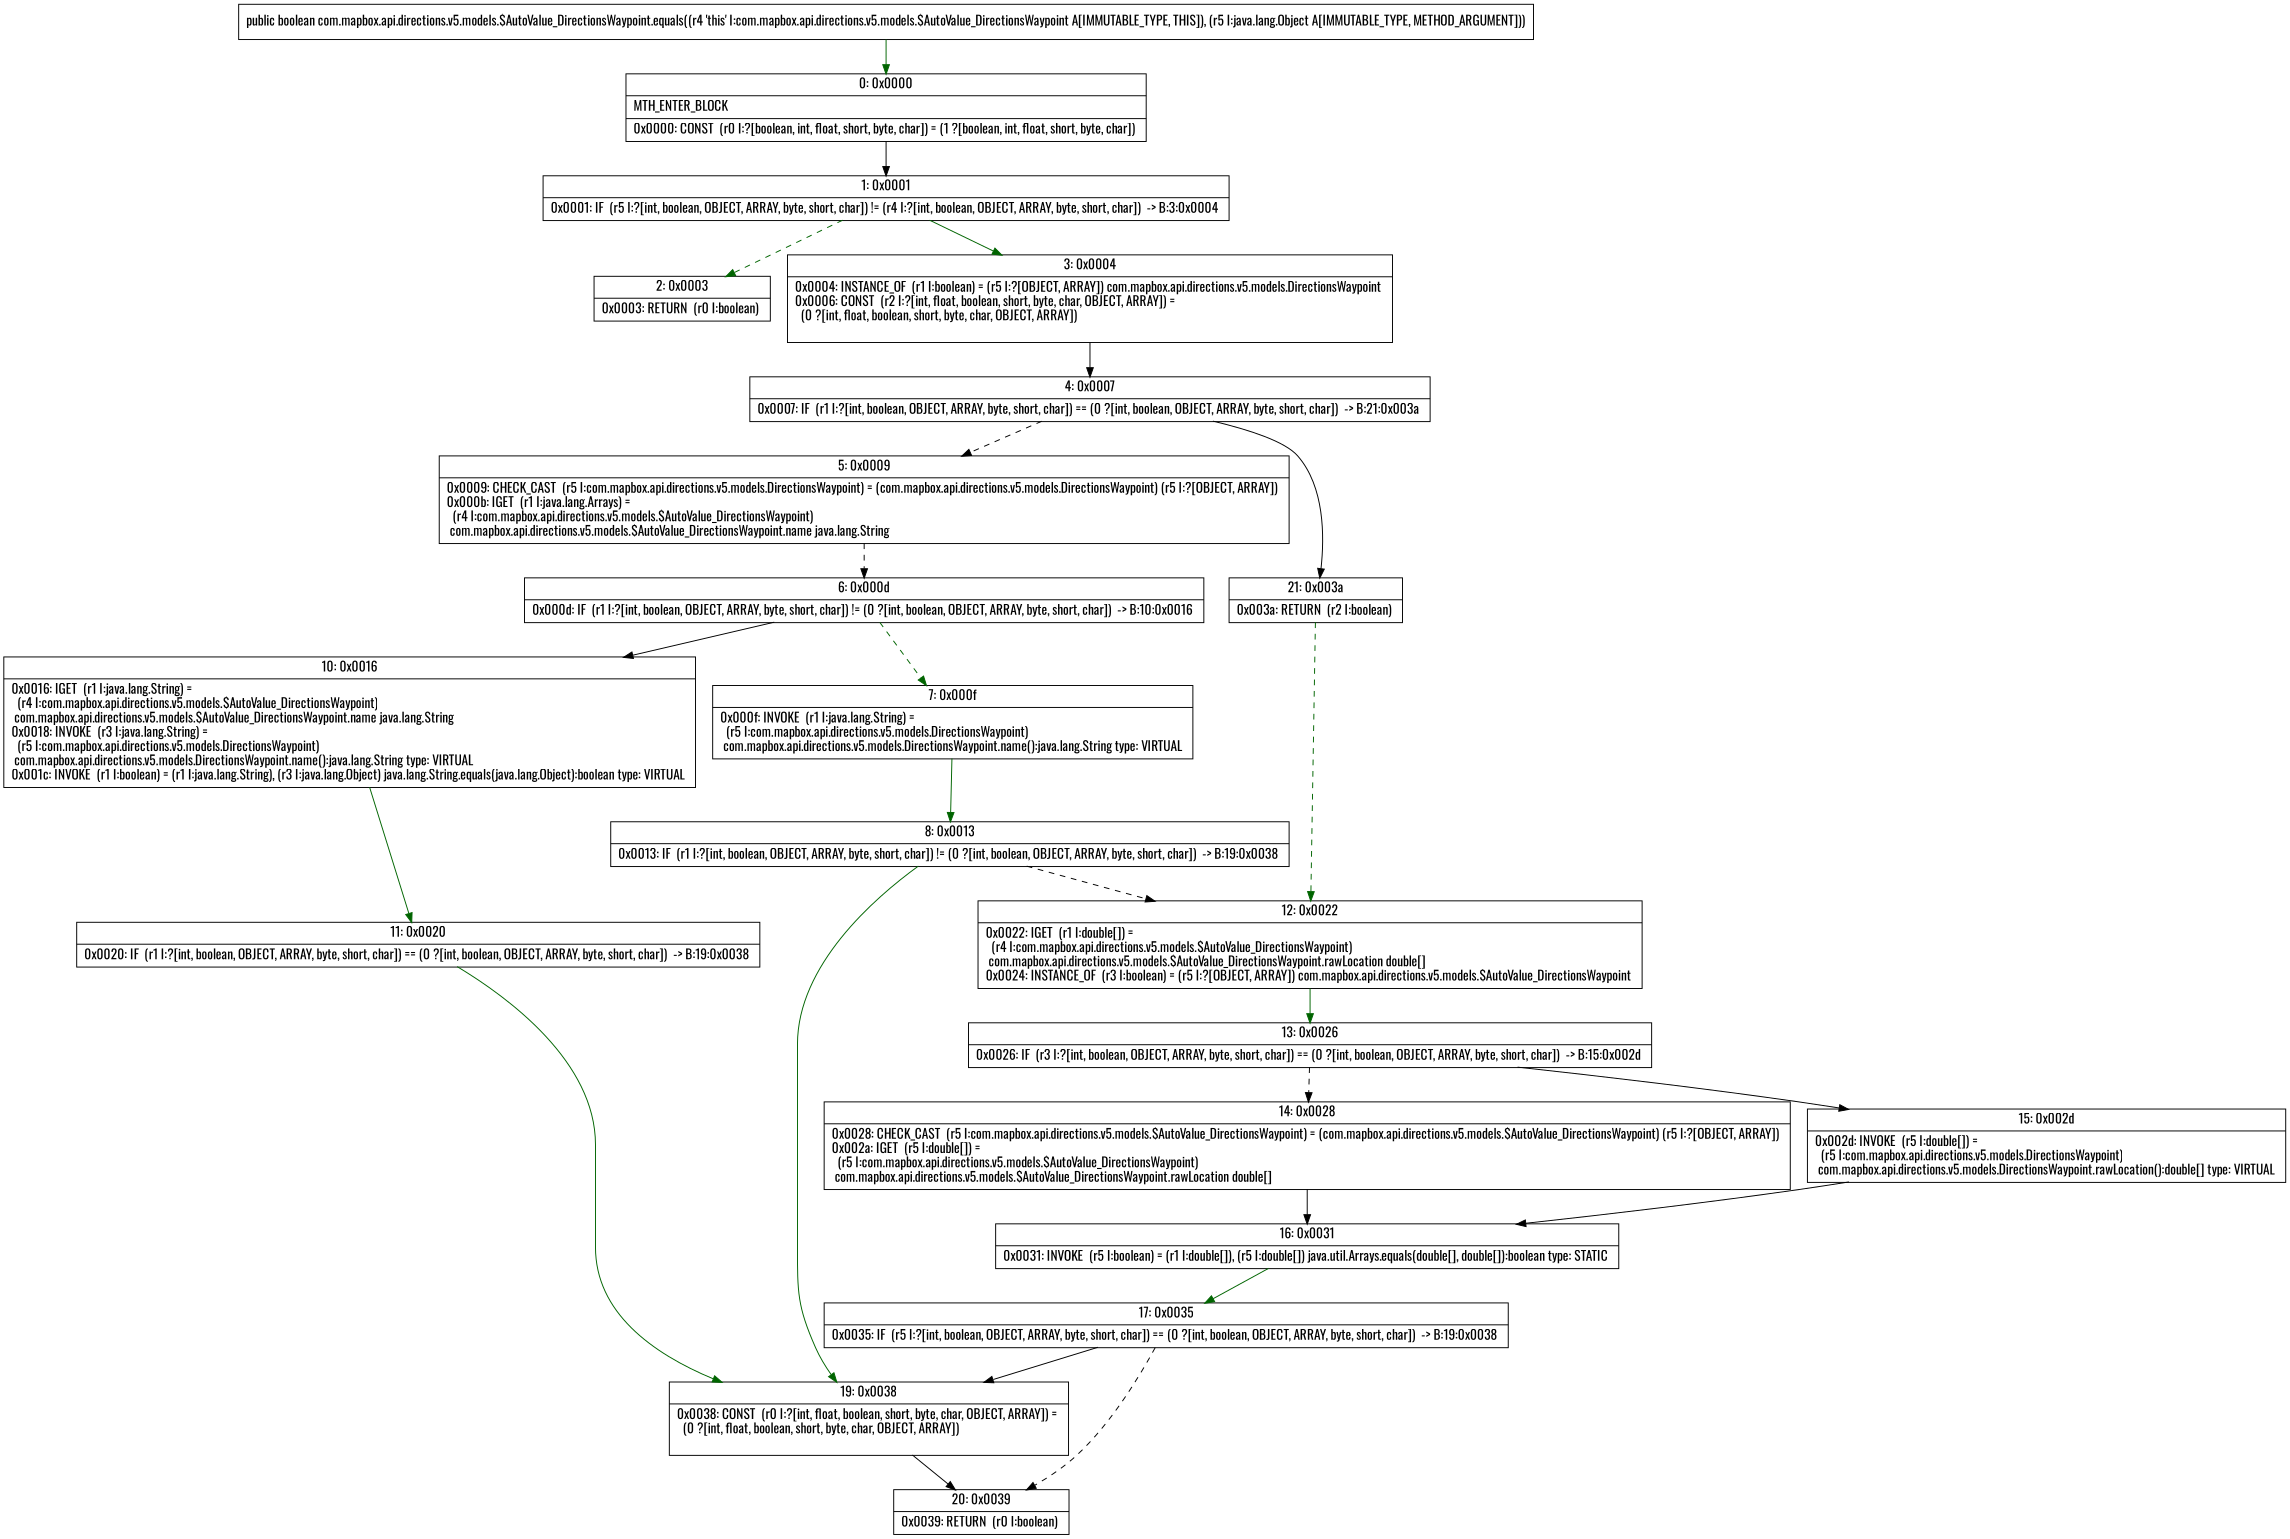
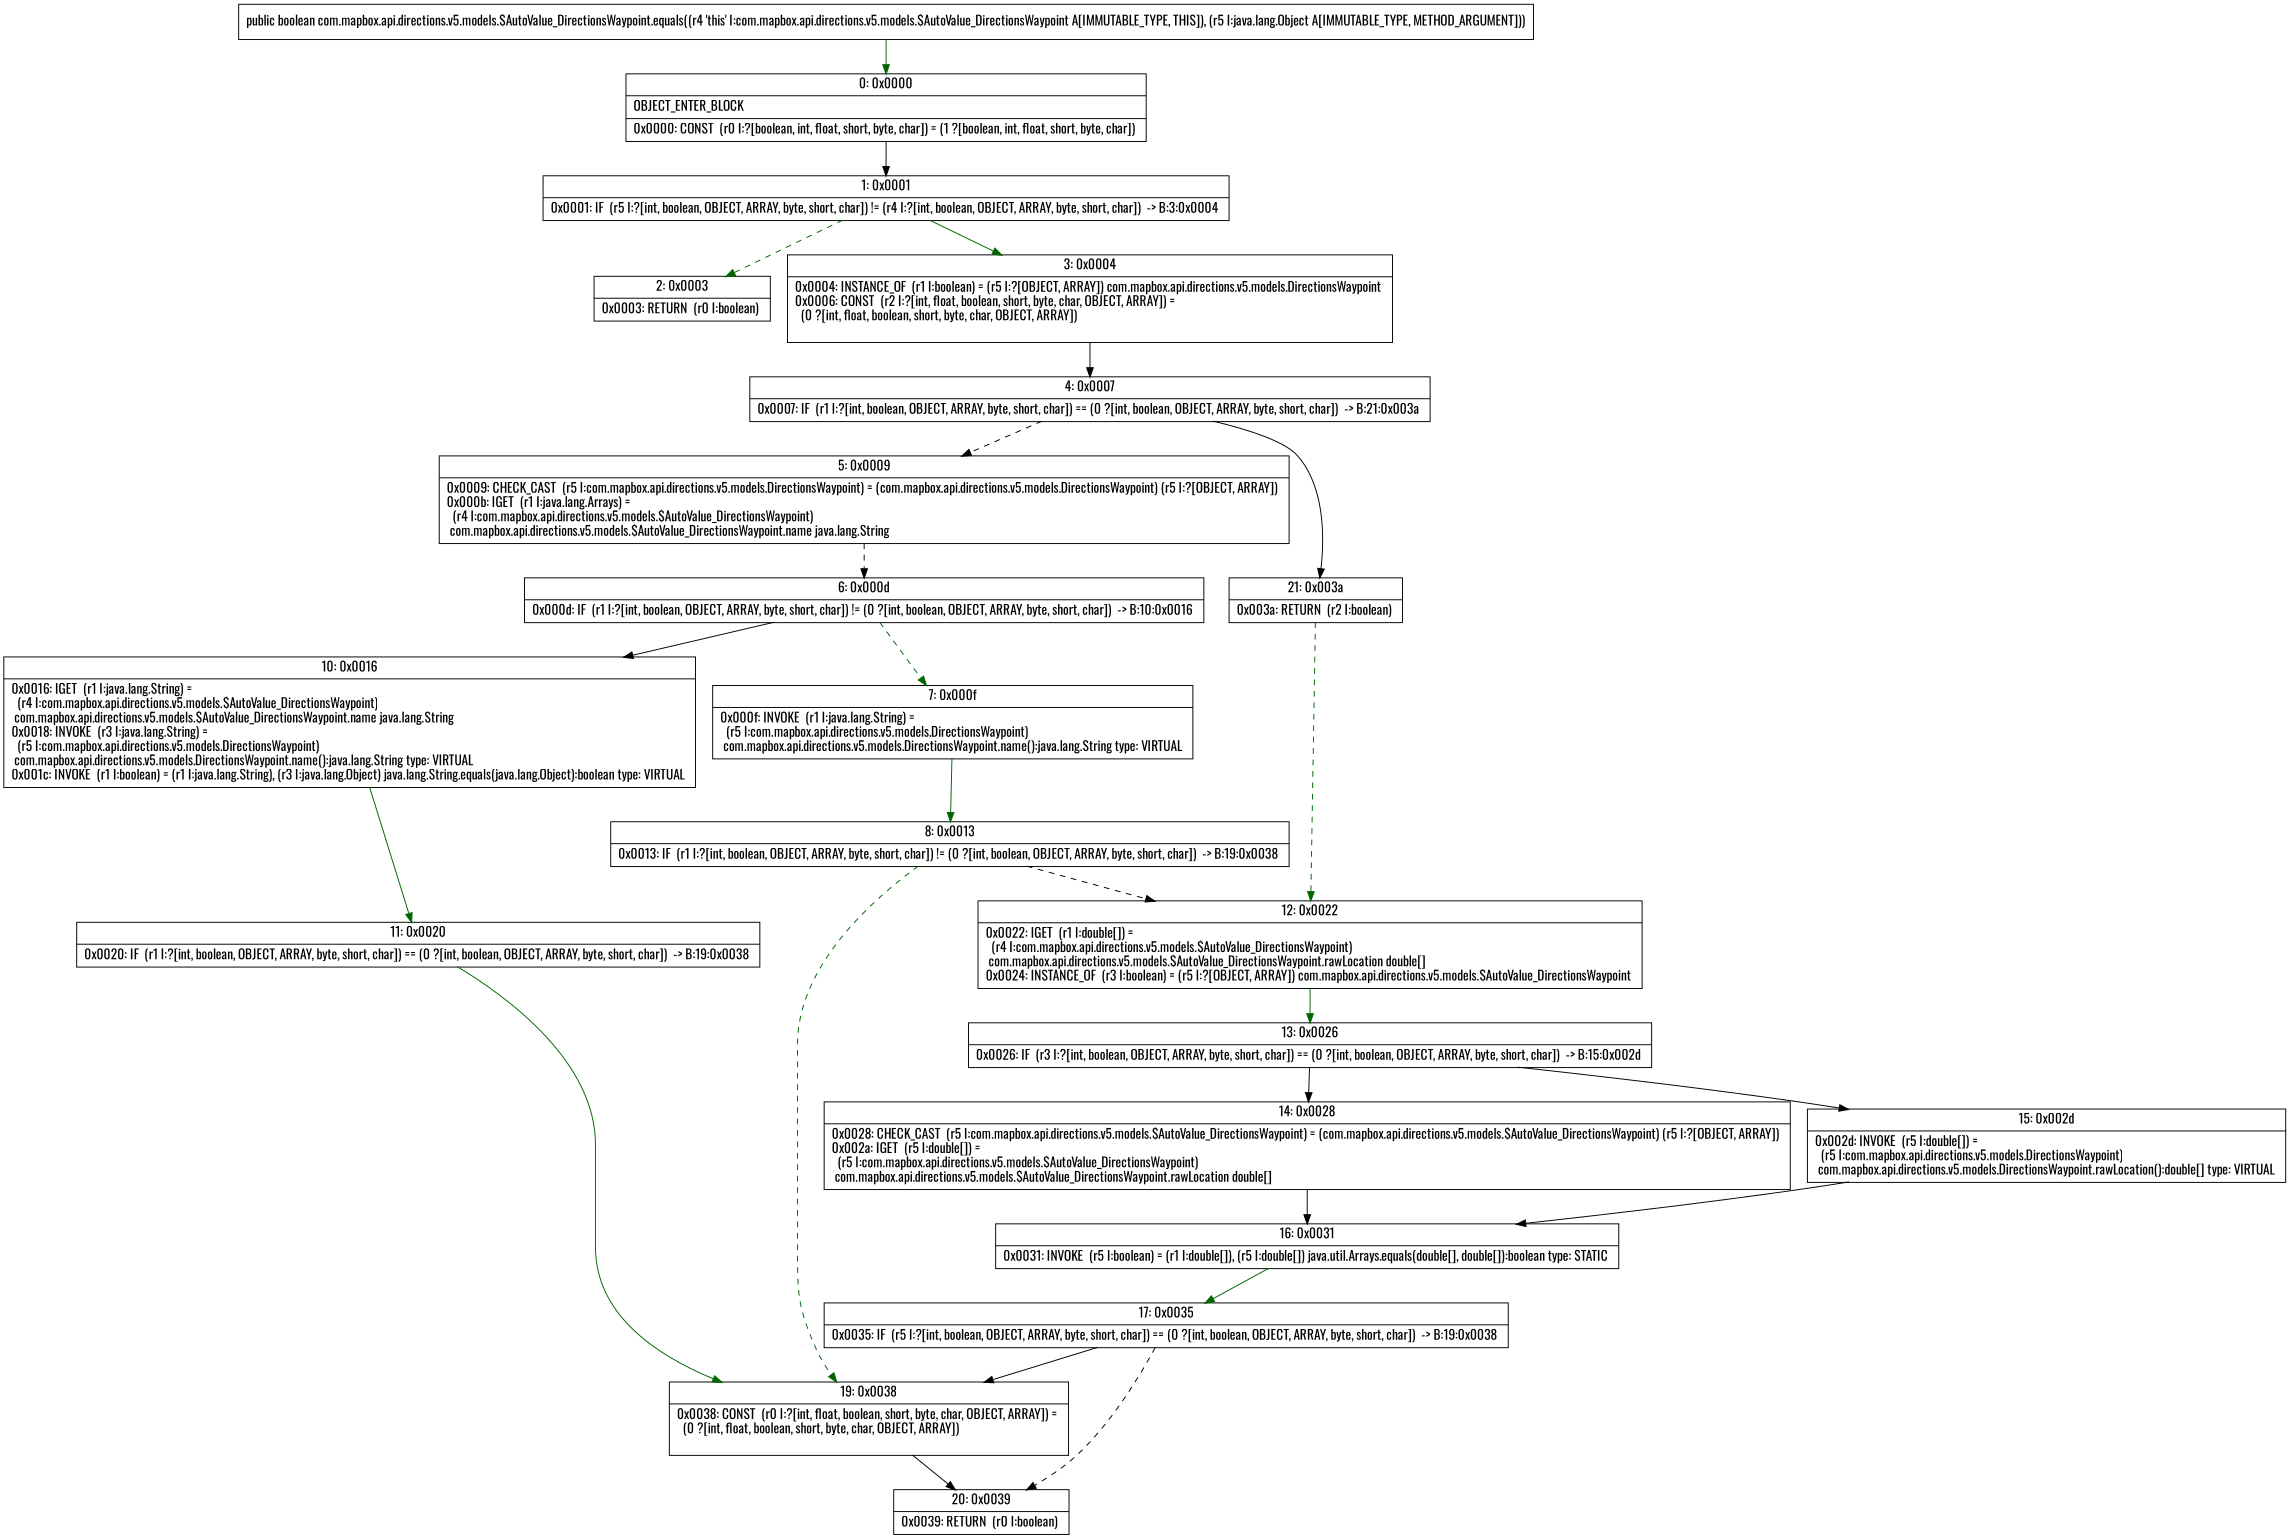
(681, 107) -> (689, 107)
(1309, 1080) -> (1309, 1080)
(797, 1101) -> (797, 1101)
